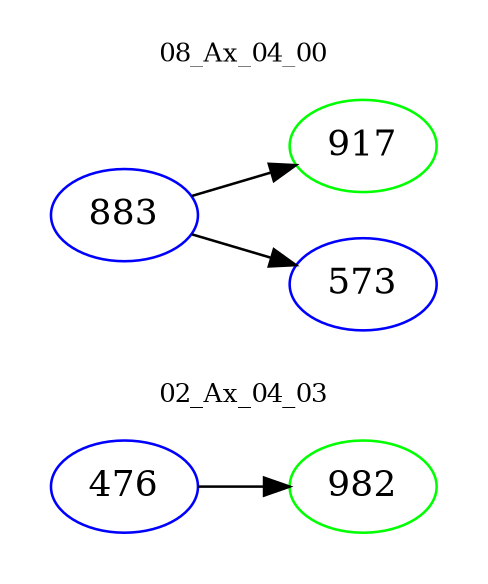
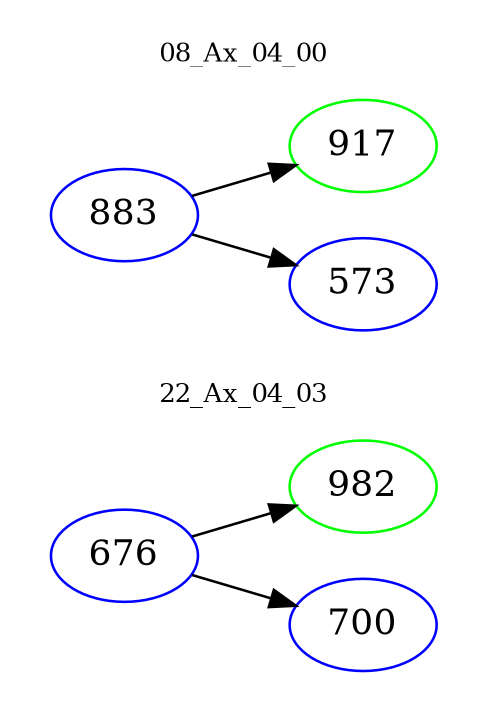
(244, 396) -> (244, 396)
(124, 487) -> (124, 556)
none -> (363, 625)
